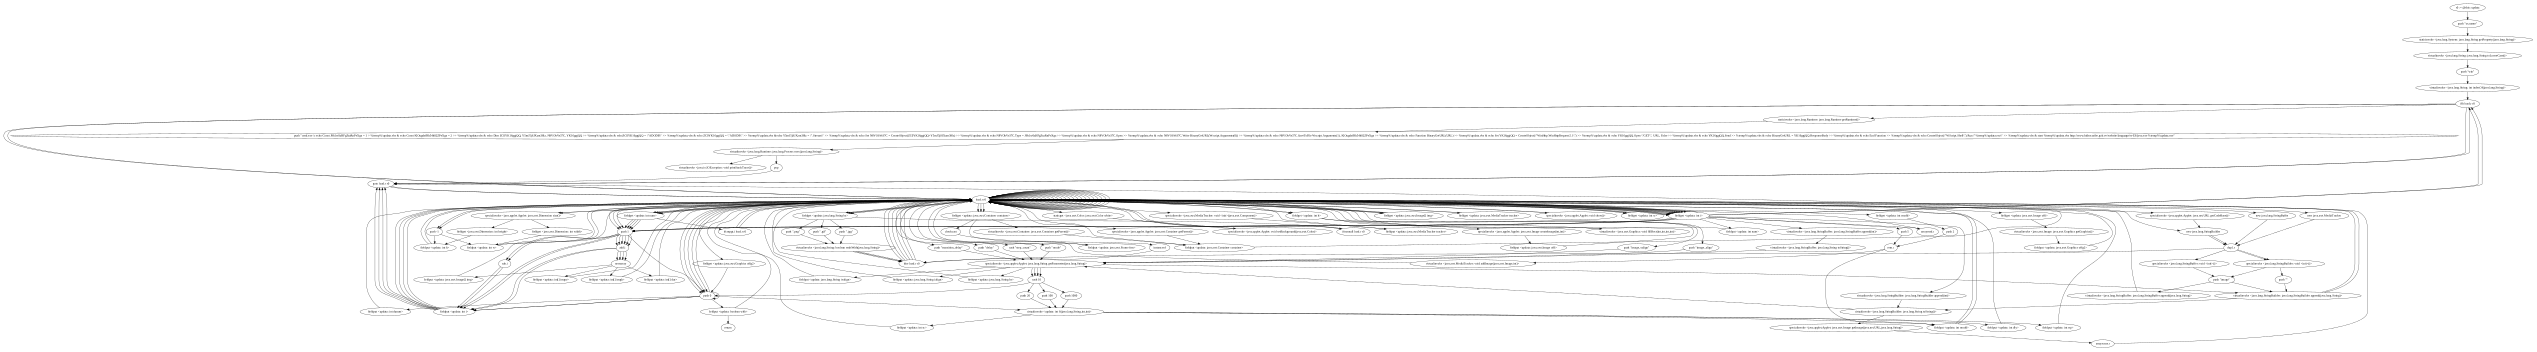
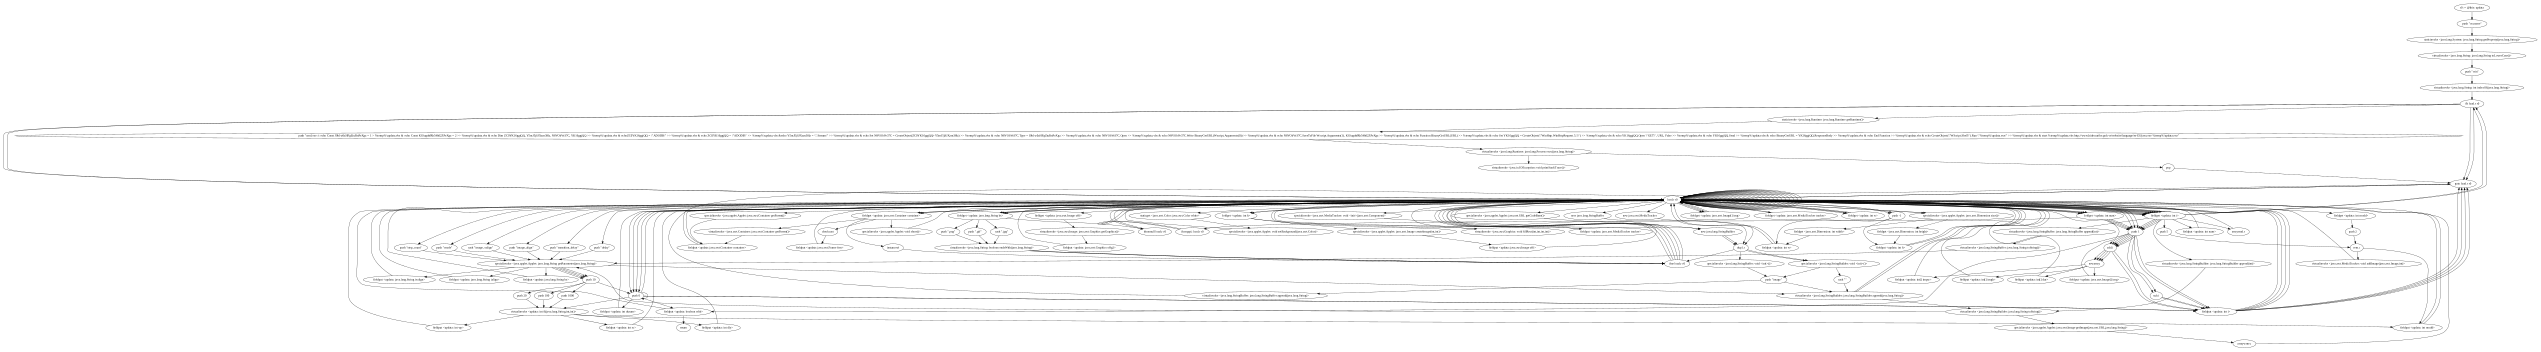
(1268, 203) -> (891, 223)
(729, 264) -> none
(664, 266) -> (1429, 310)
